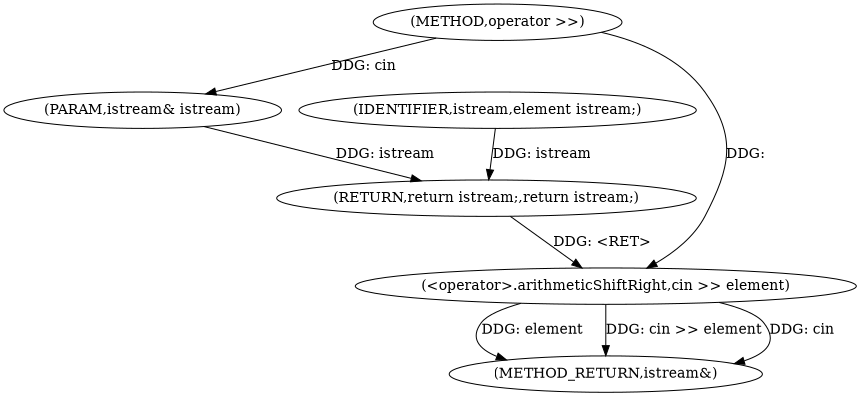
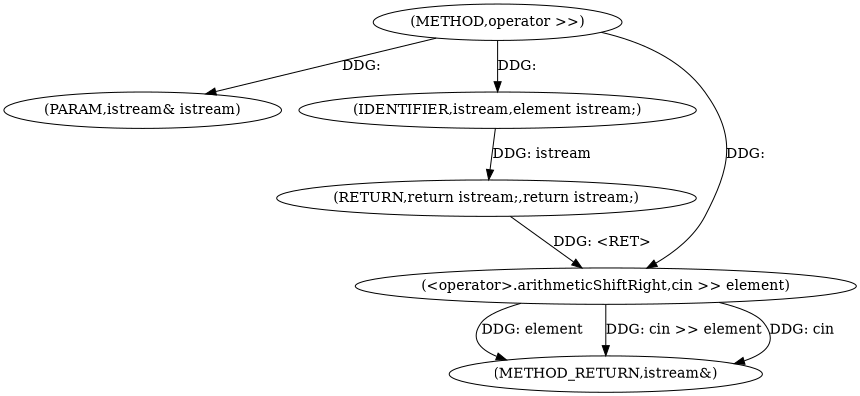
none -> (498, 61)
(364, 66) -> (364, 66)
(308, 152) -> none
